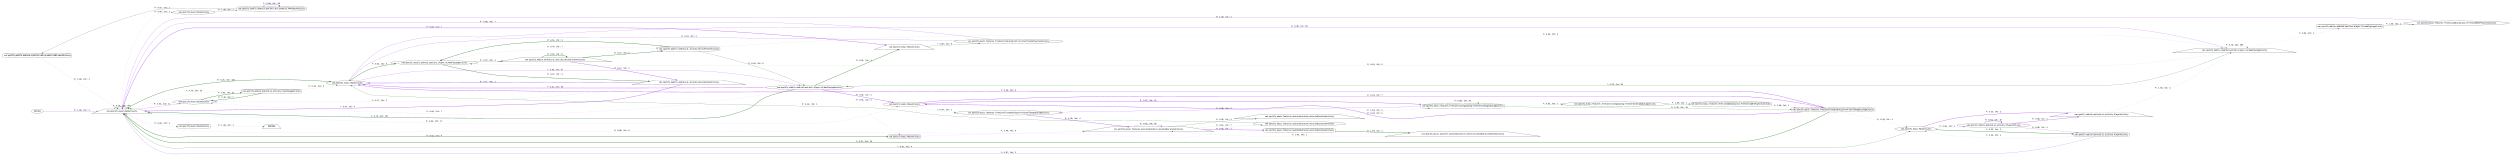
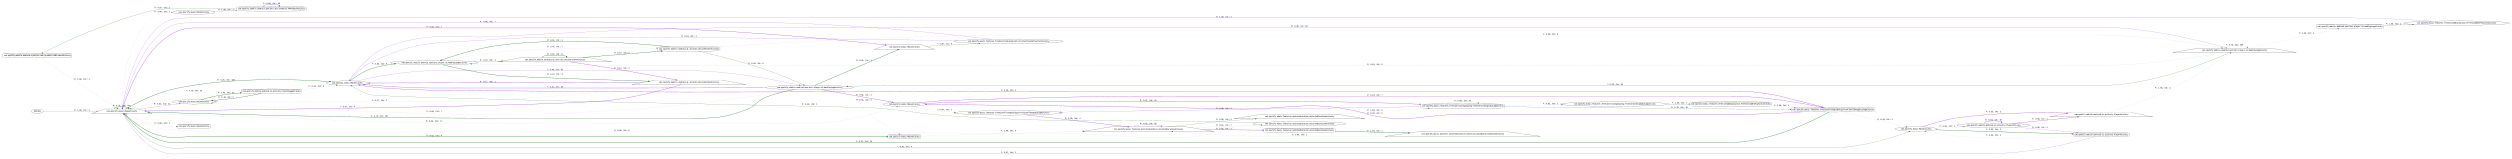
(272, 126) -> none
